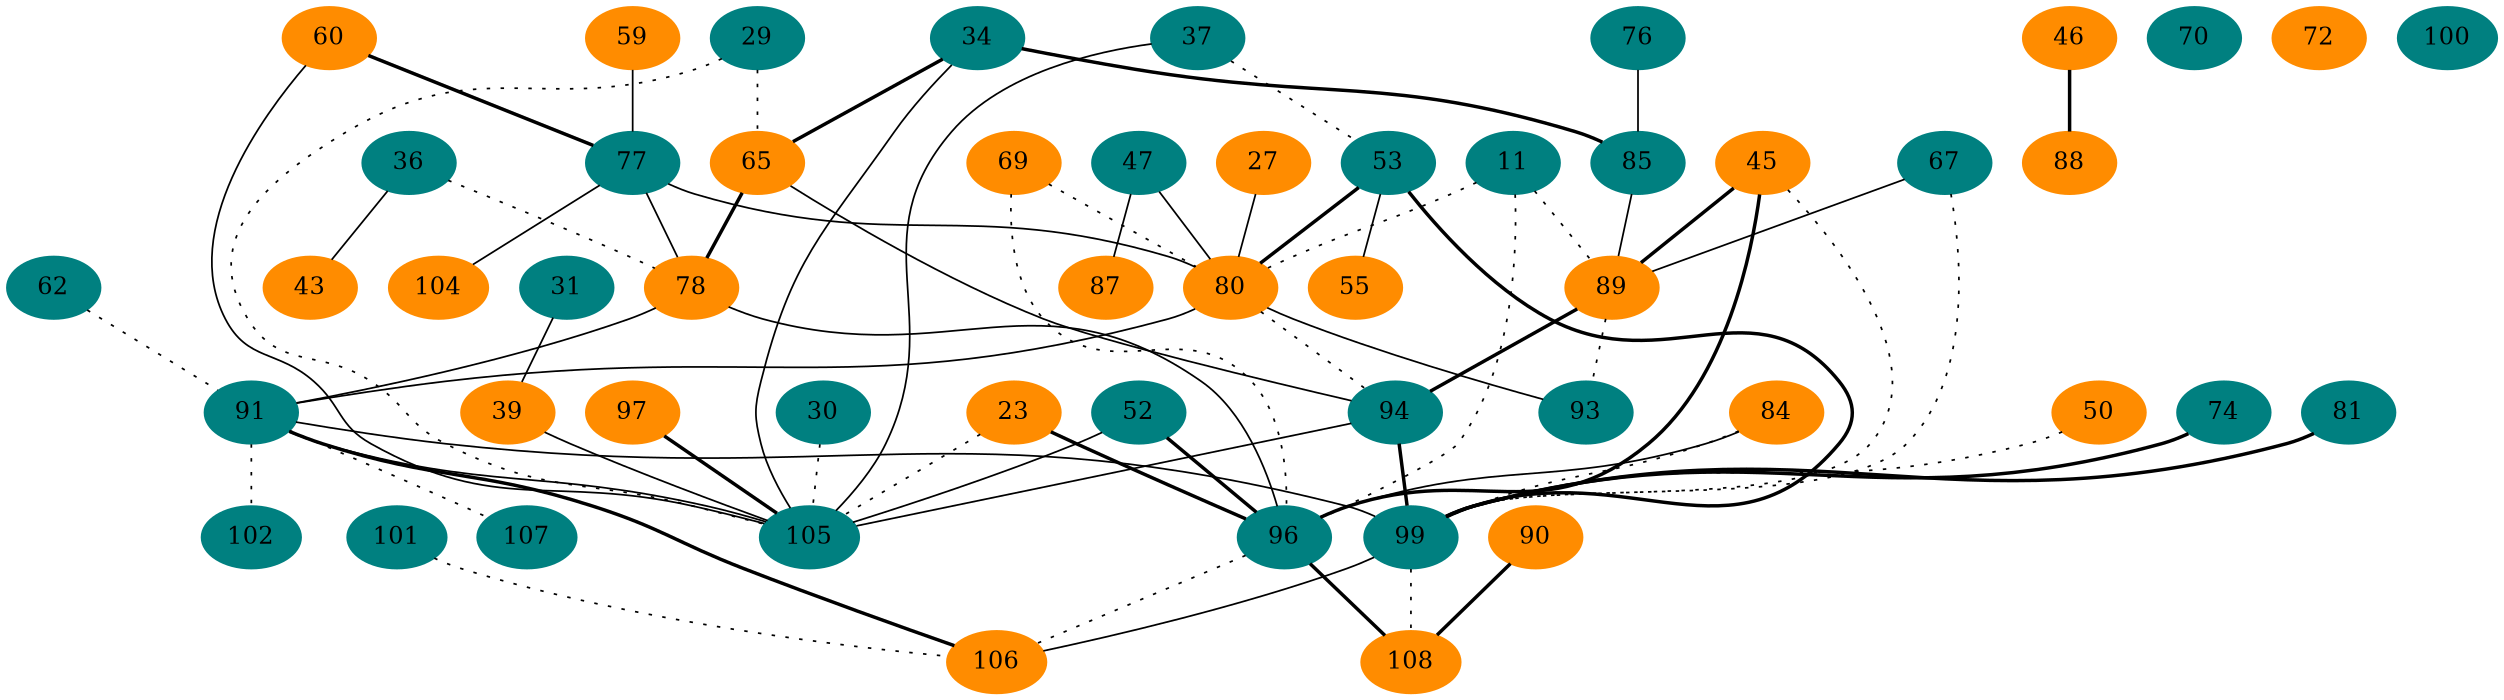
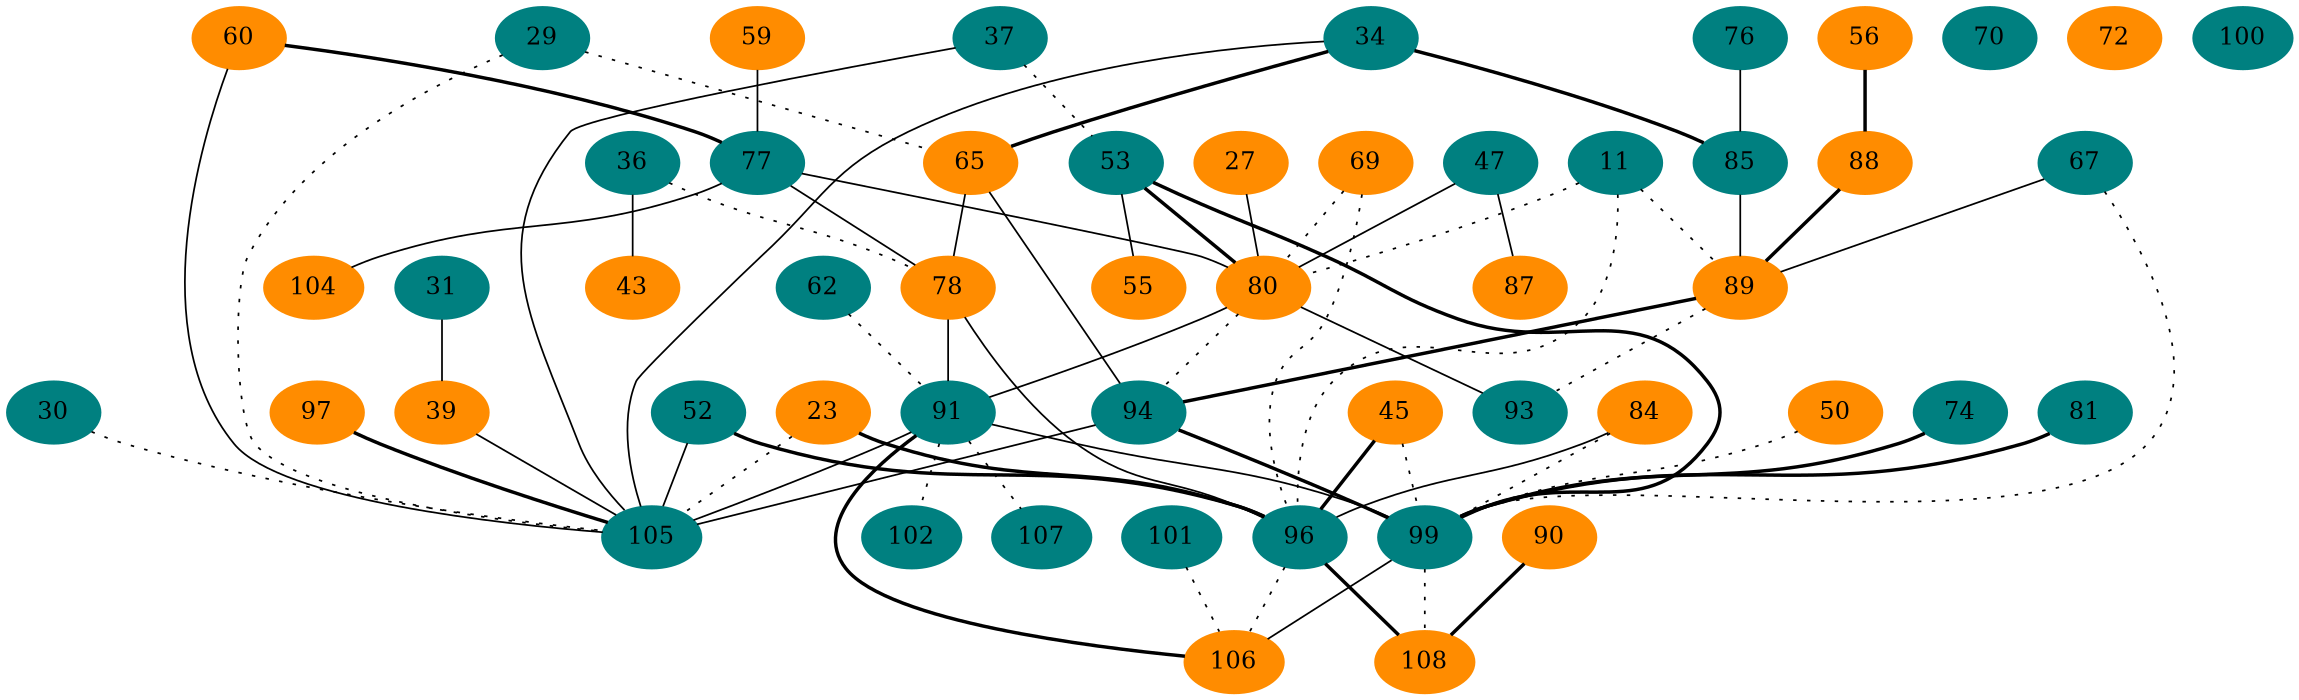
(2070, 38) -> (1865, 38)
(724, 225) -> (959, 225)
(1687, 225) -> (1803, 225)
